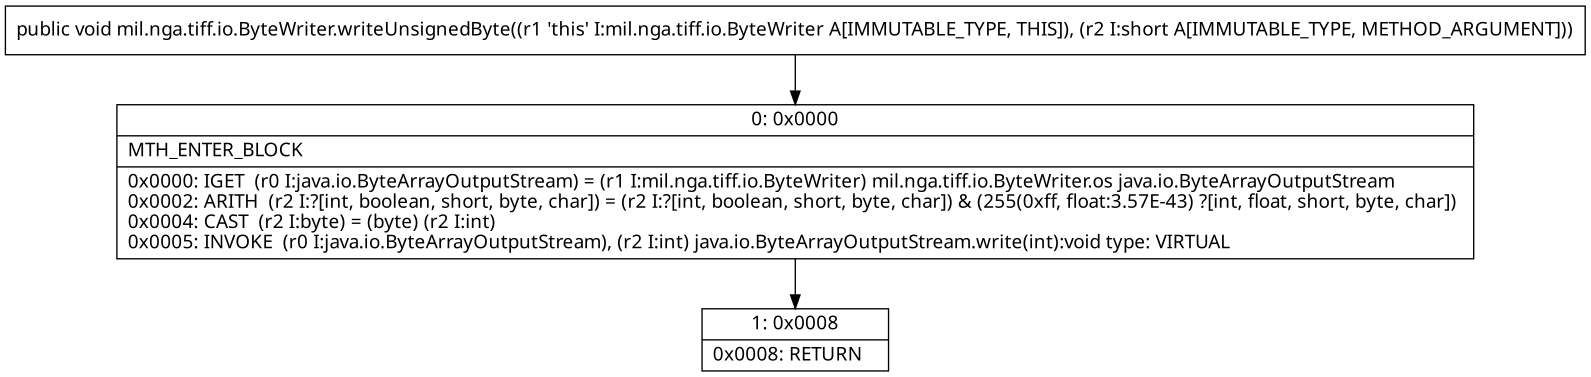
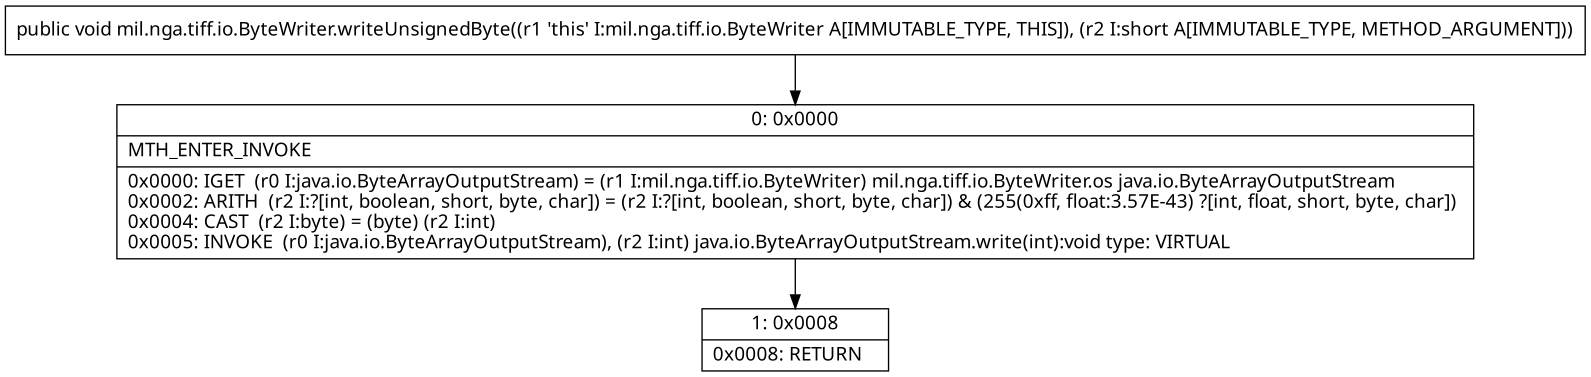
(216, 151) -> (220, 151)
